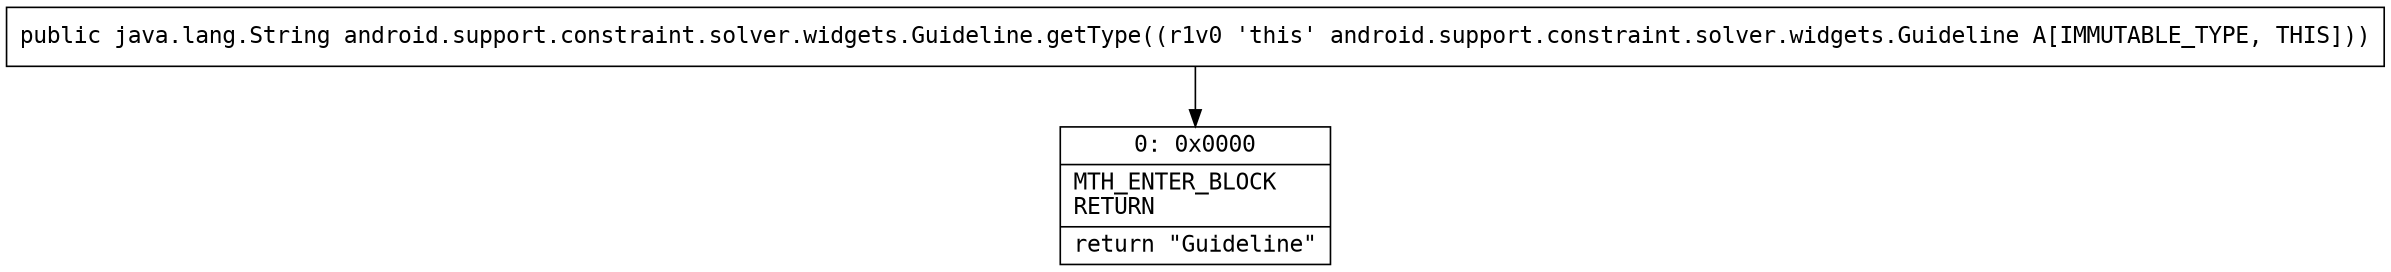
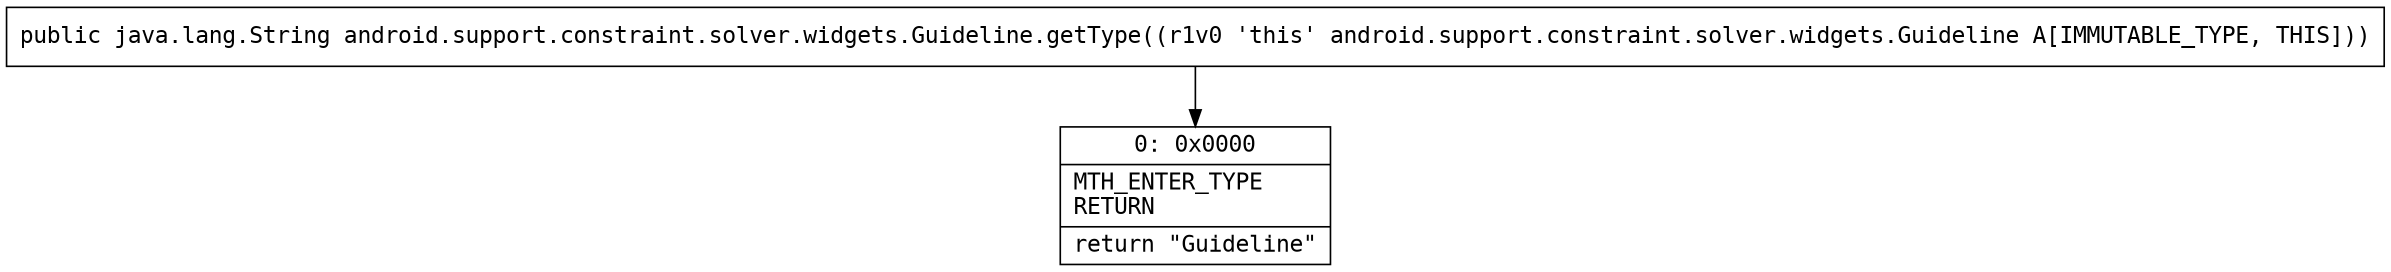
(1175, 183) -> (1168, 183)
